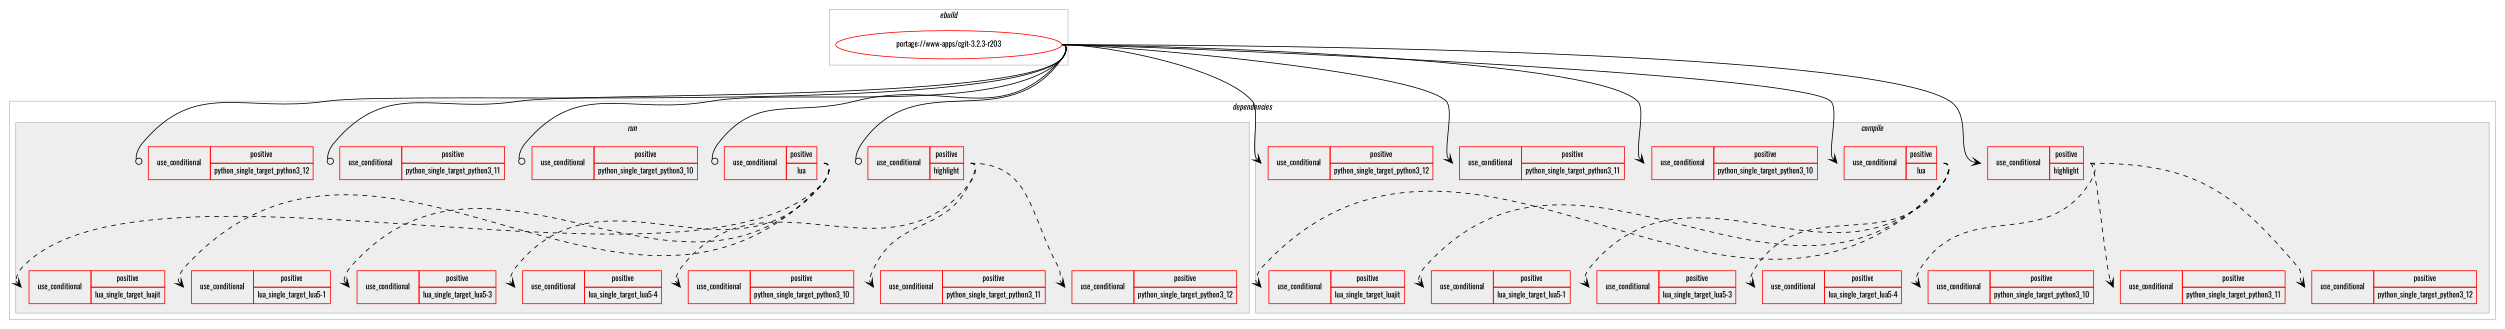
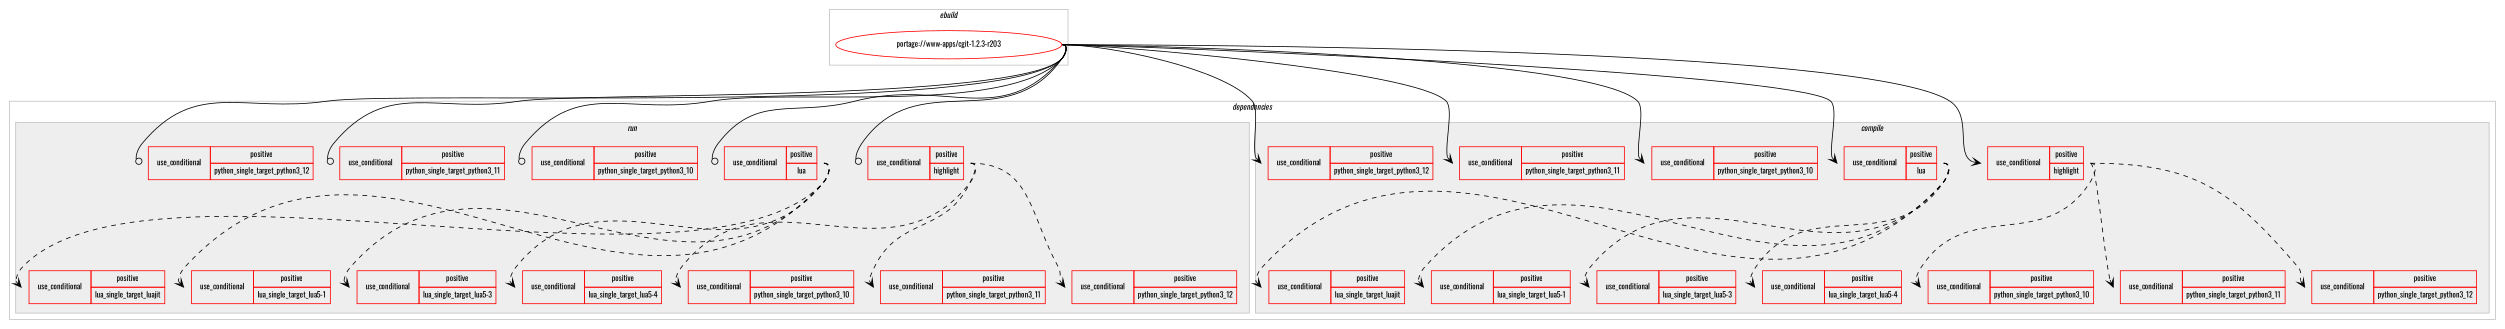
(949, 45) -> (949, 45)
